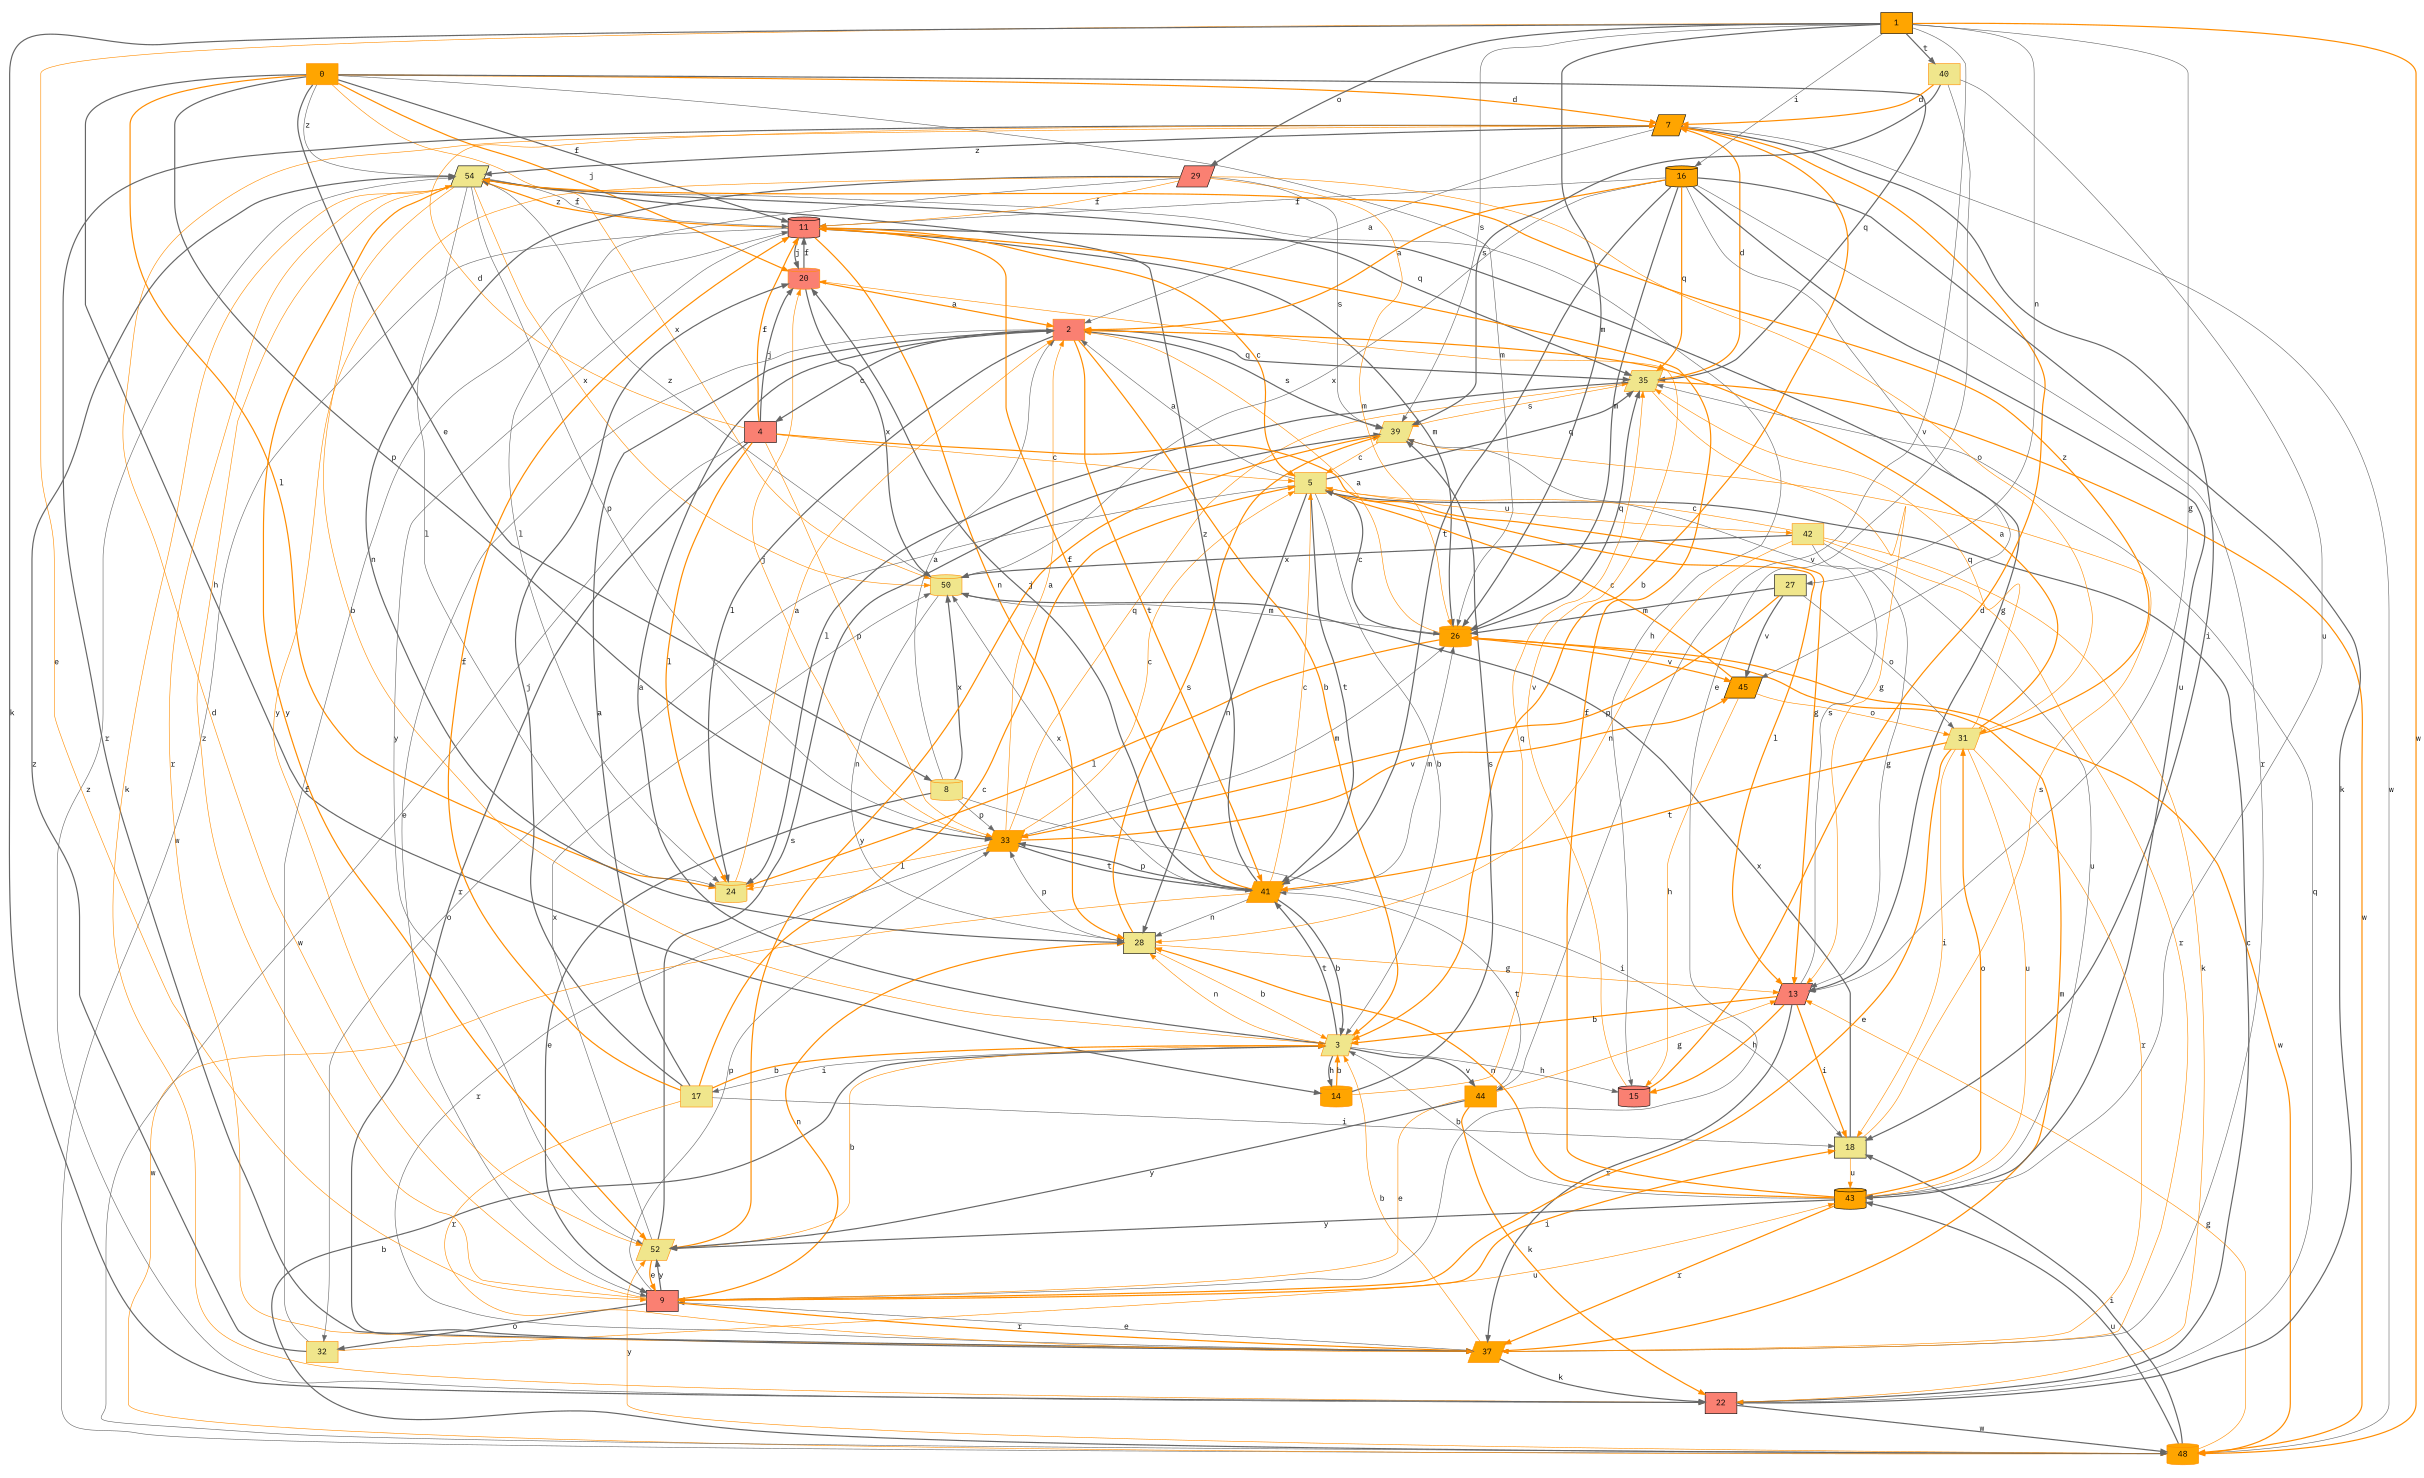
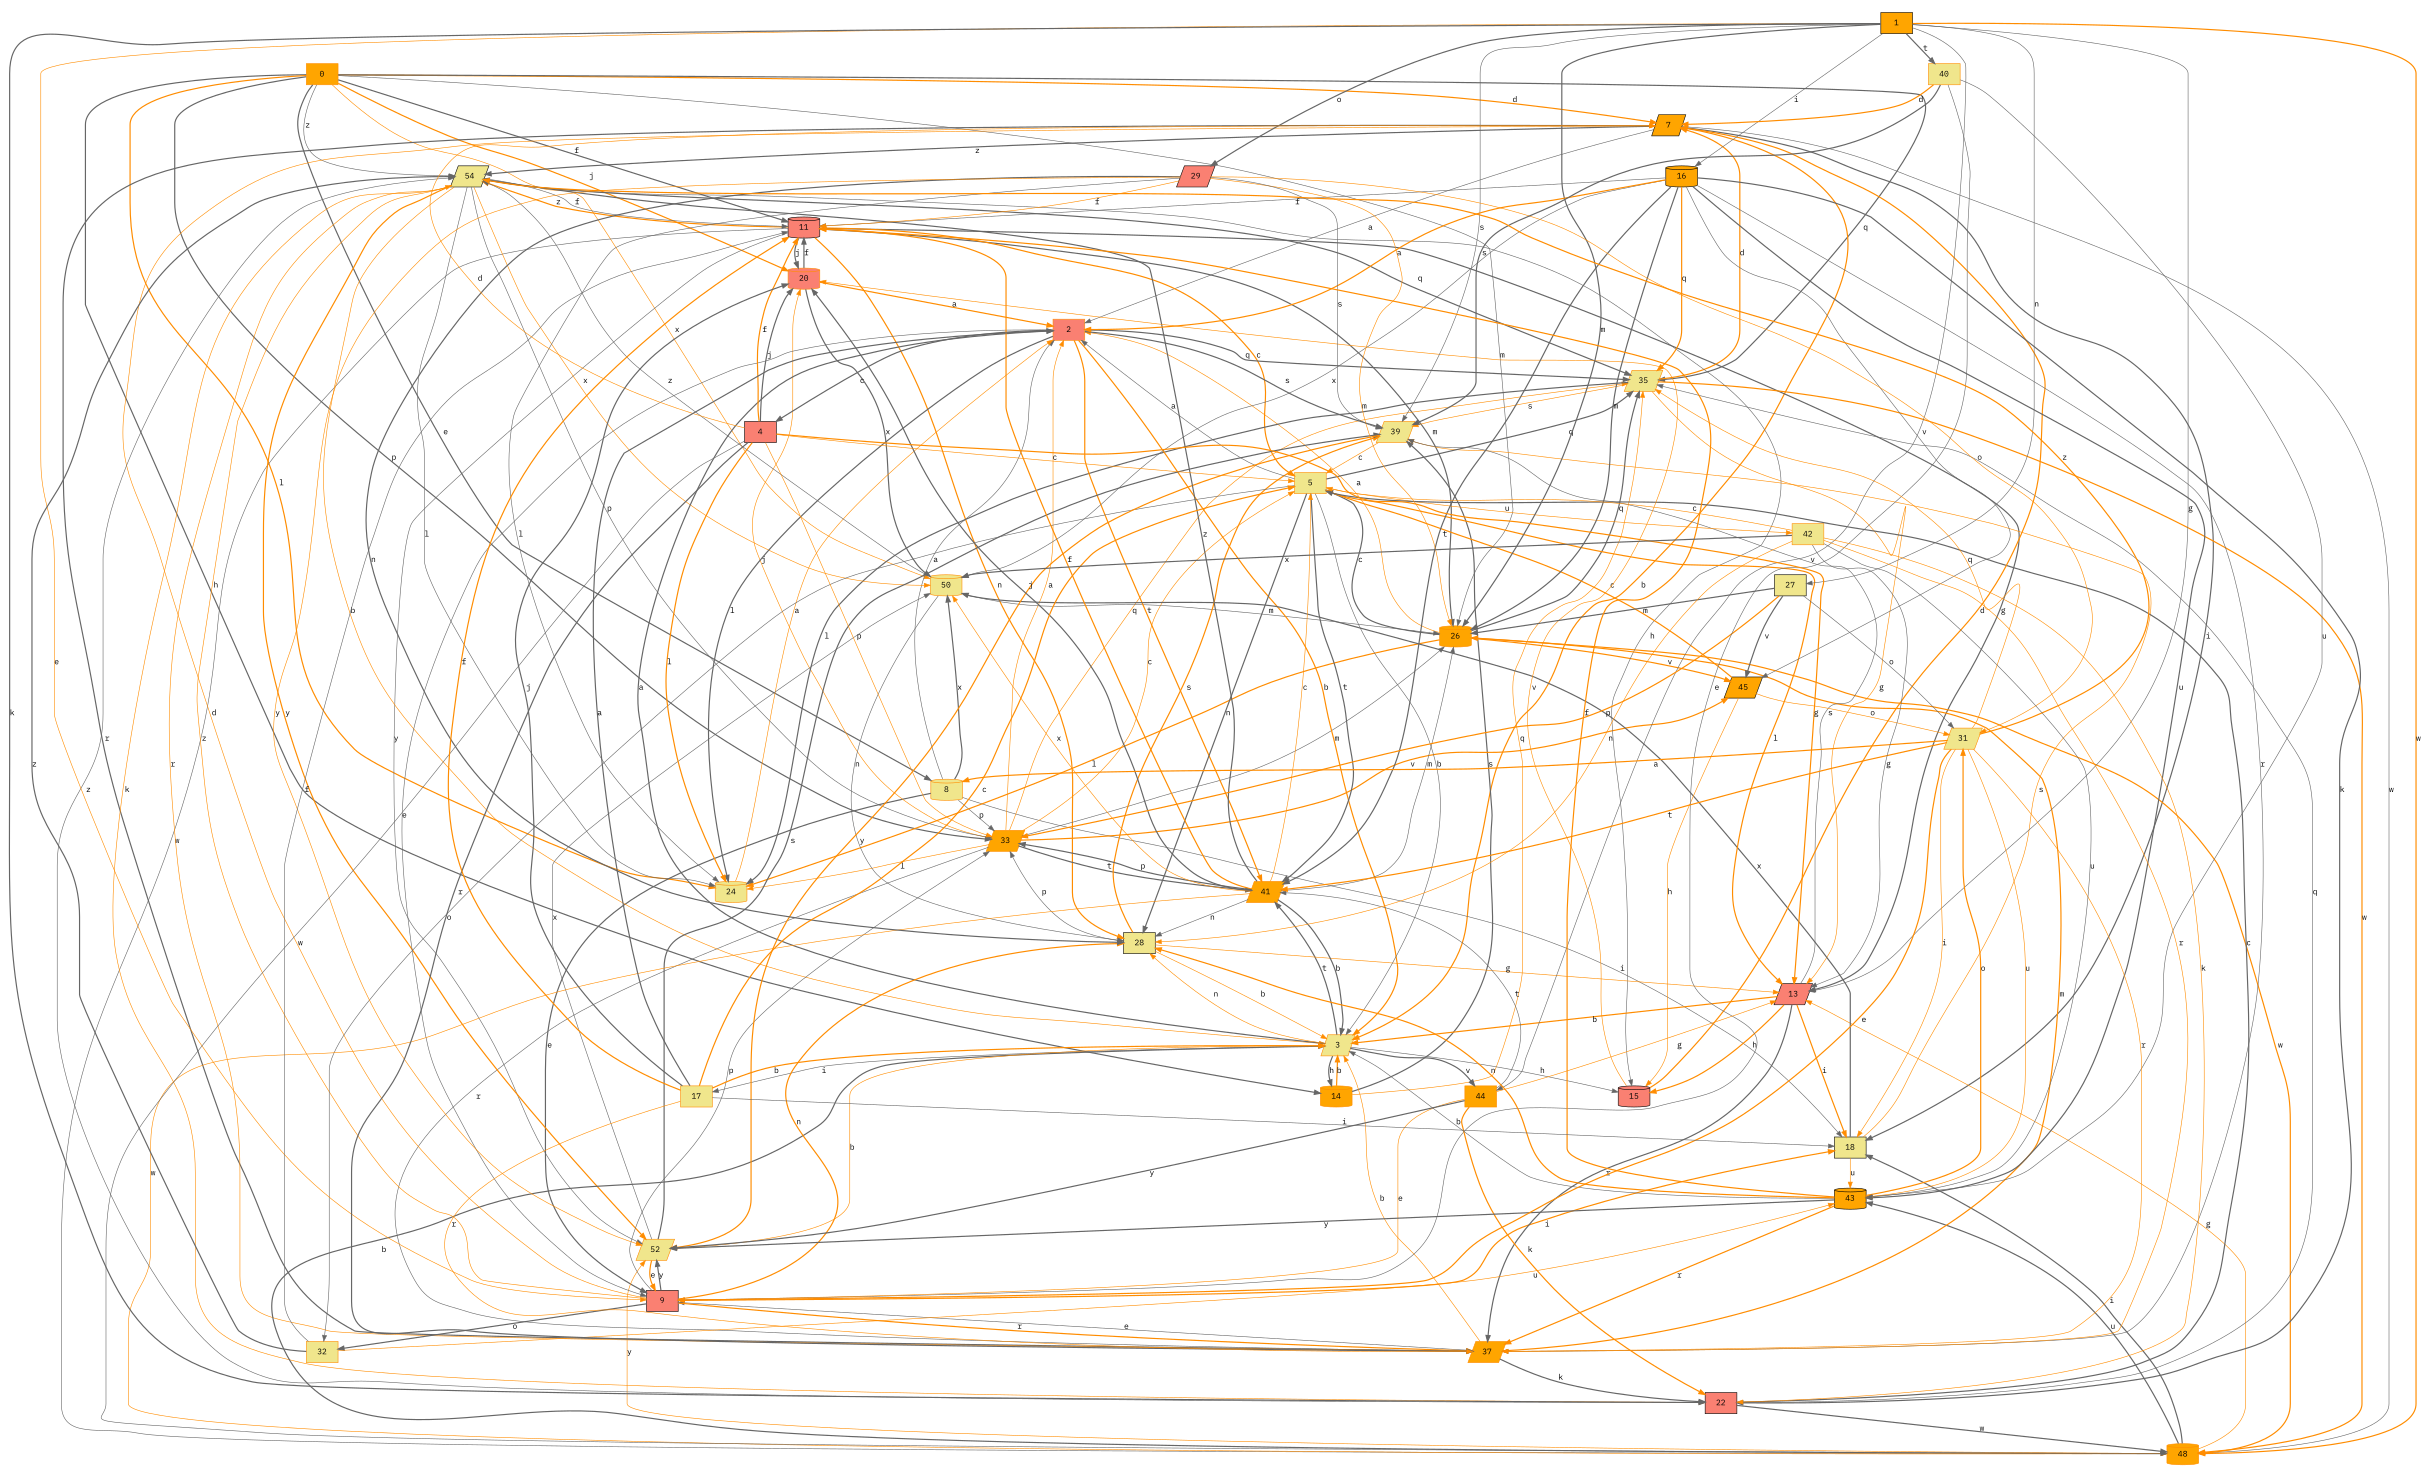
(1767, 408) -> (1458, 769)
(1079, 778) -> (1079, 778)
